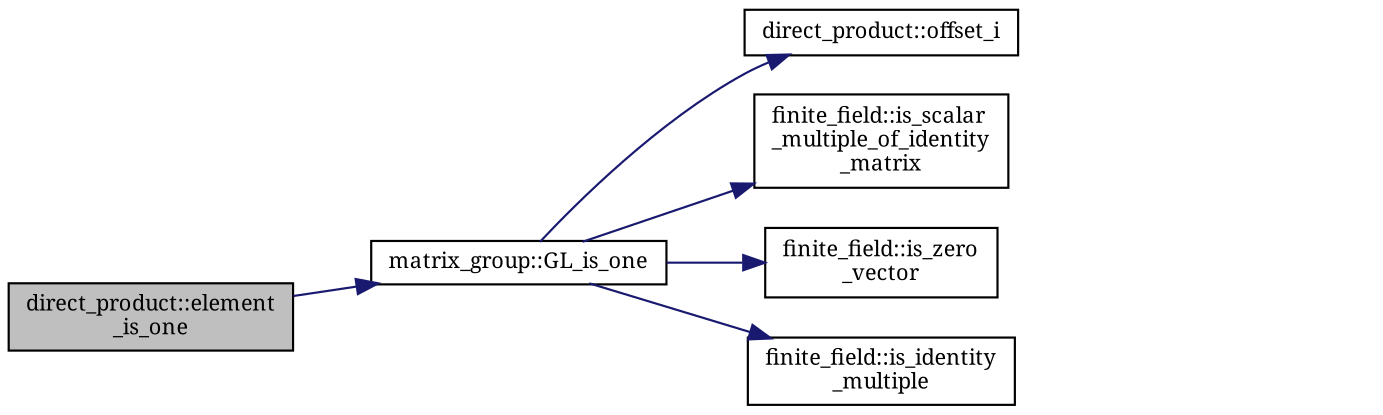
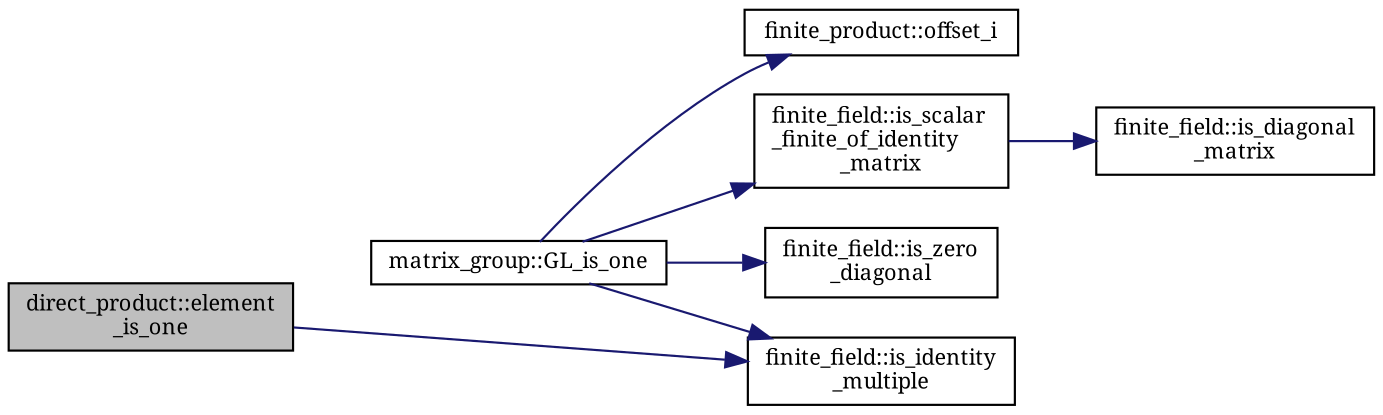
(881, 33) -> (881, 33)
(881, 141) -> (881, 141)
none -> (1235, 141)
(881, 263) -> (881, 263)
(325, 291) -> (509, 344)
